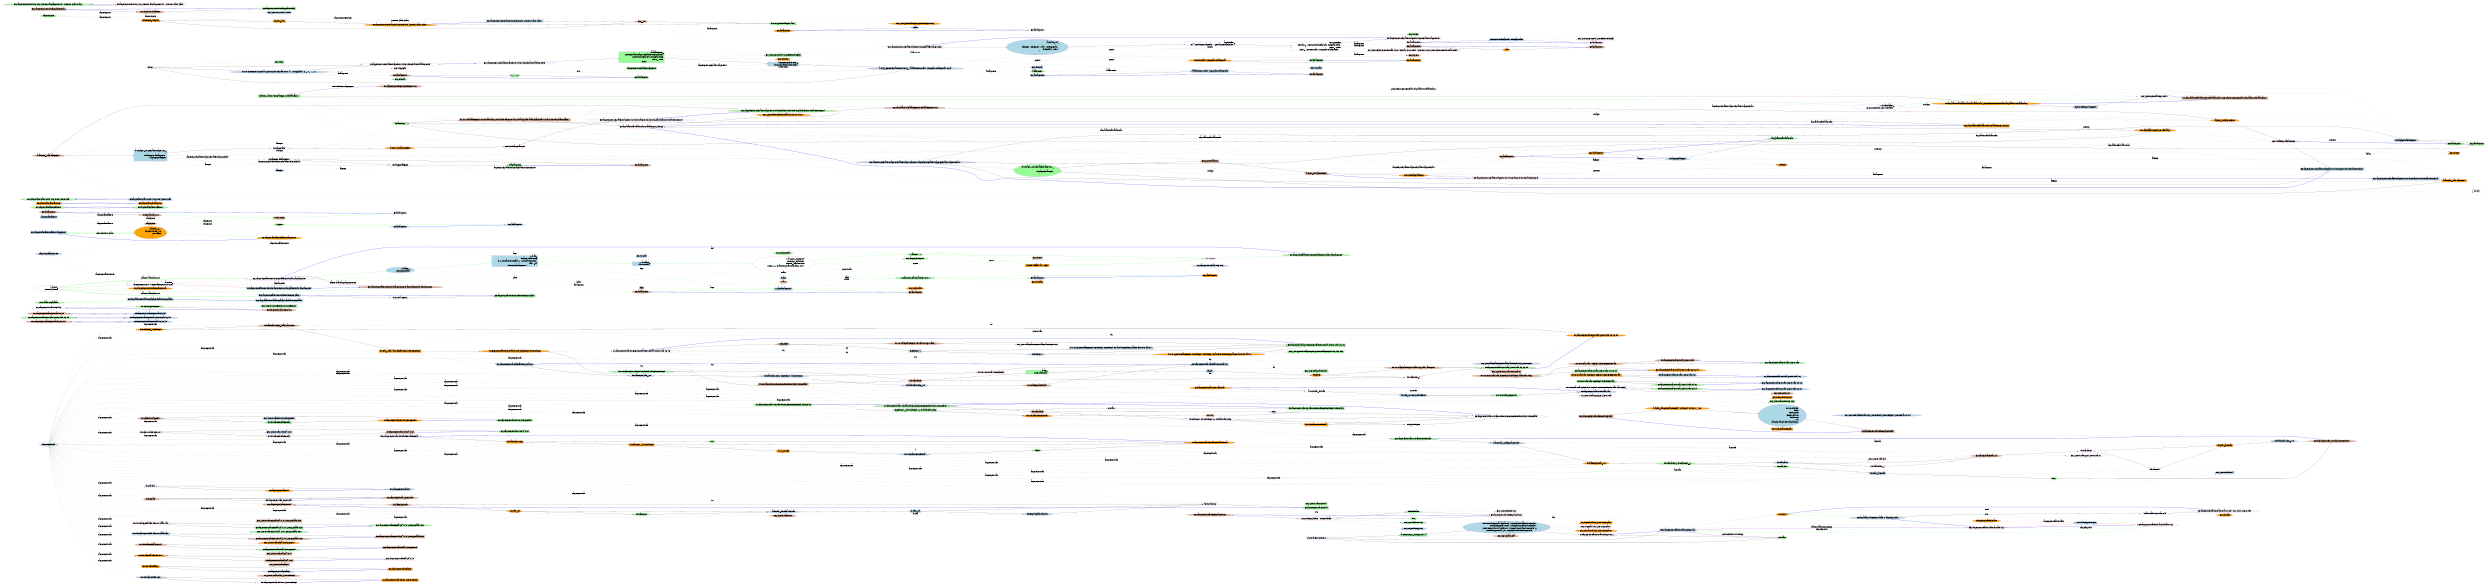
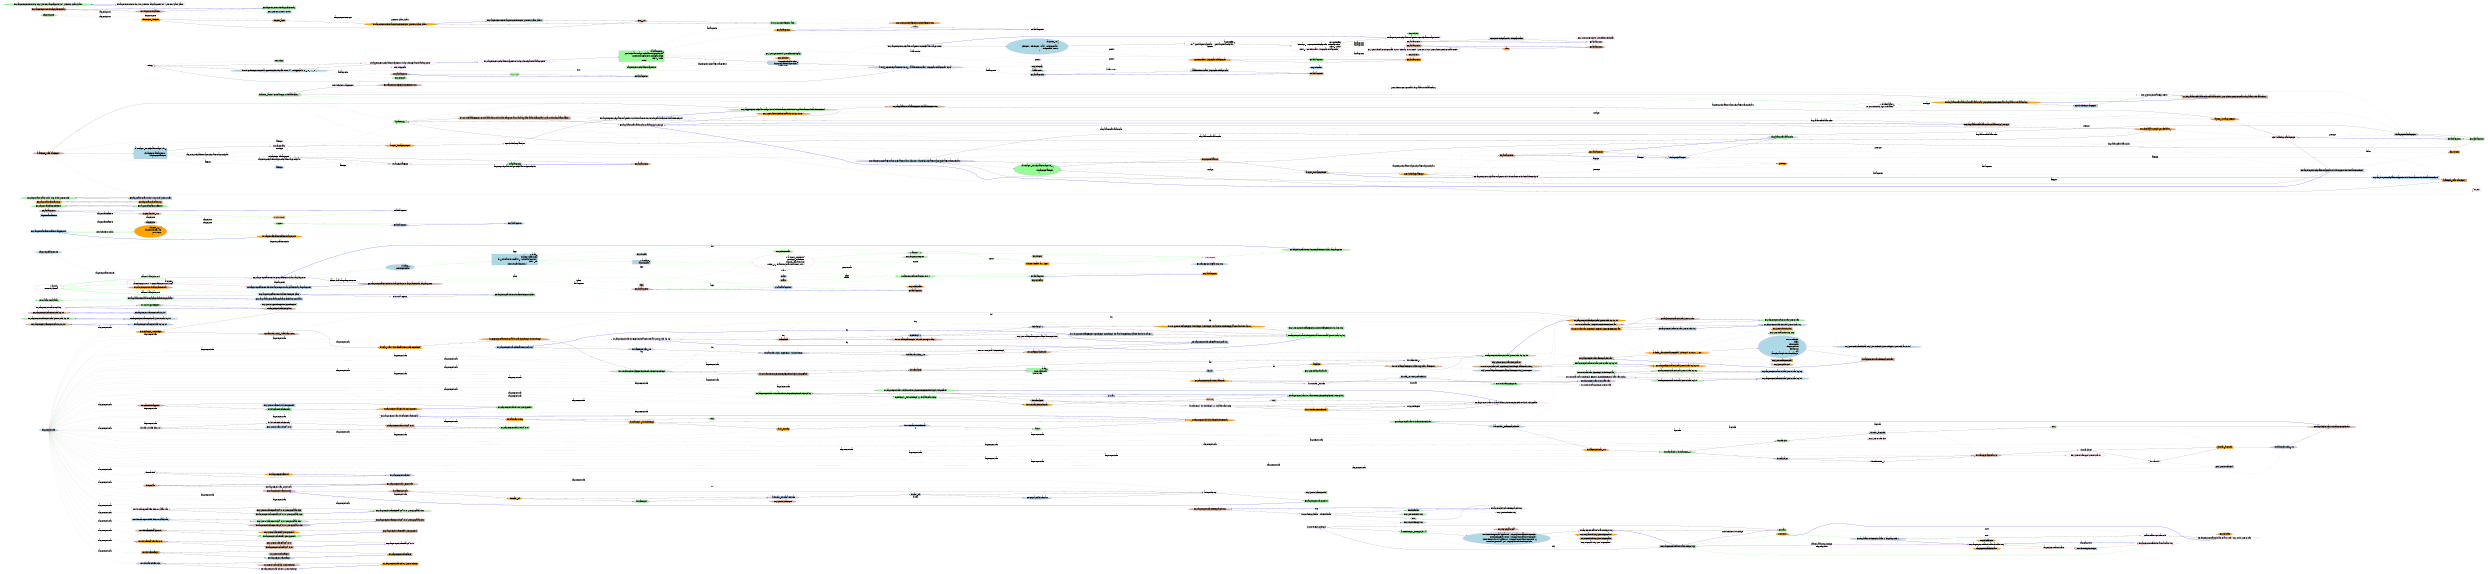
none -> (1987, 541)
